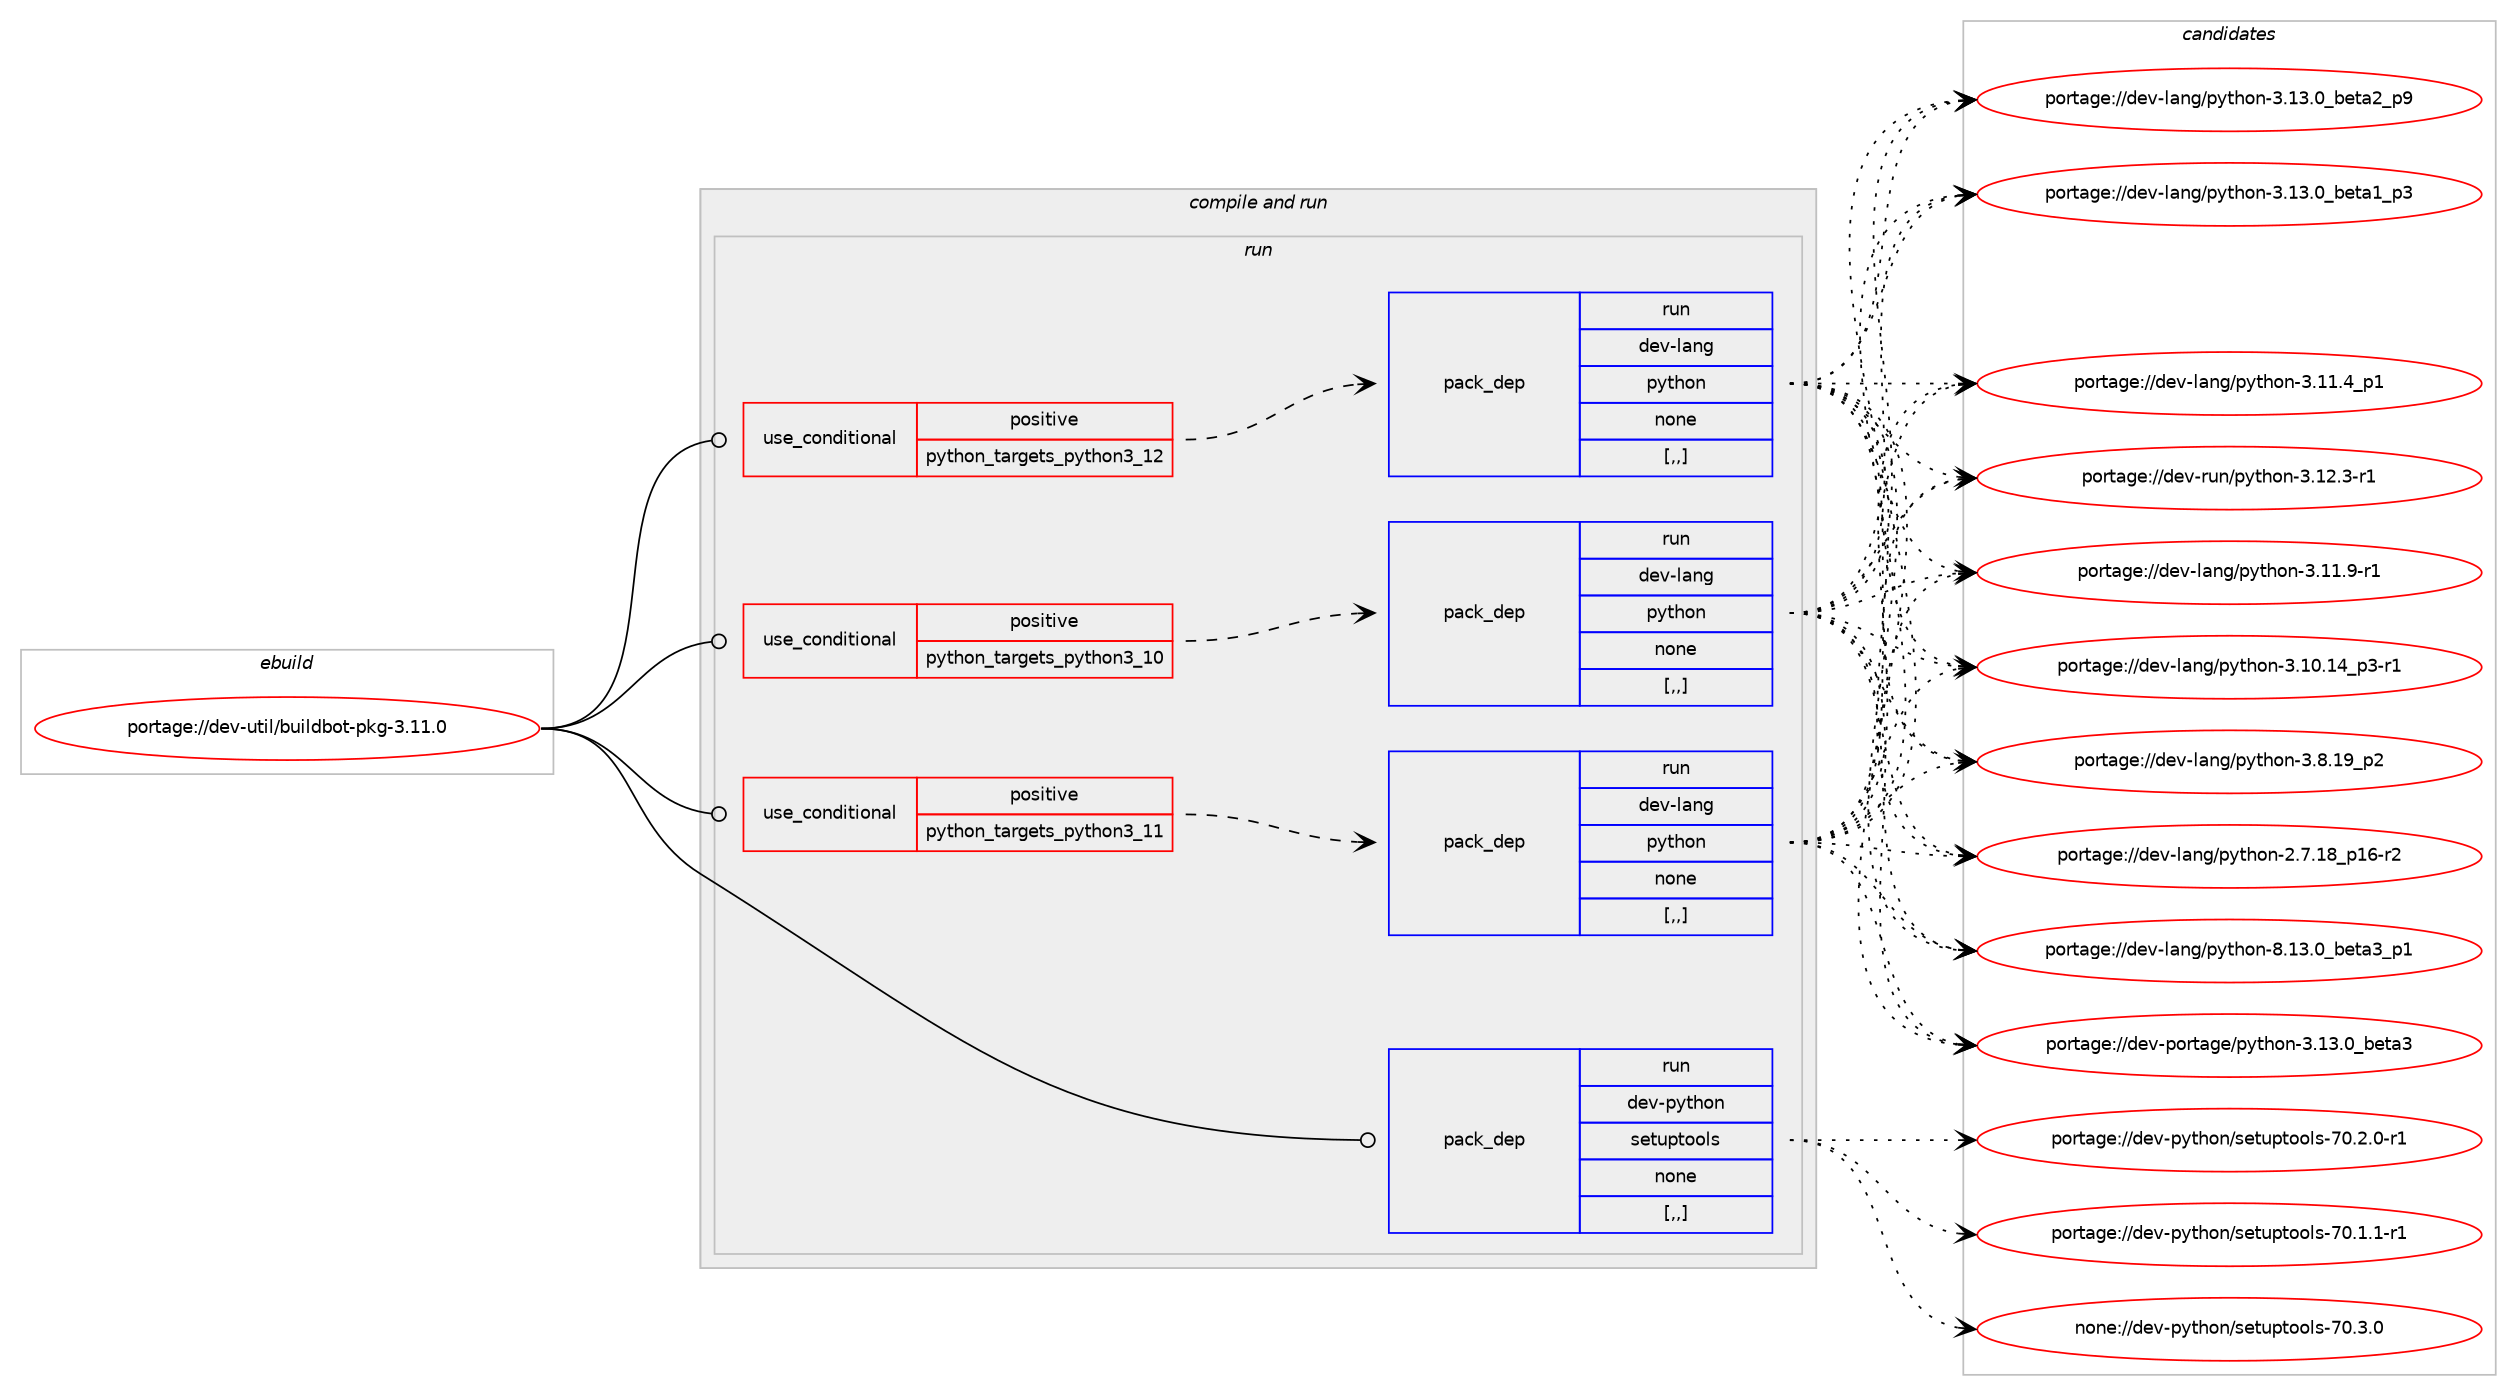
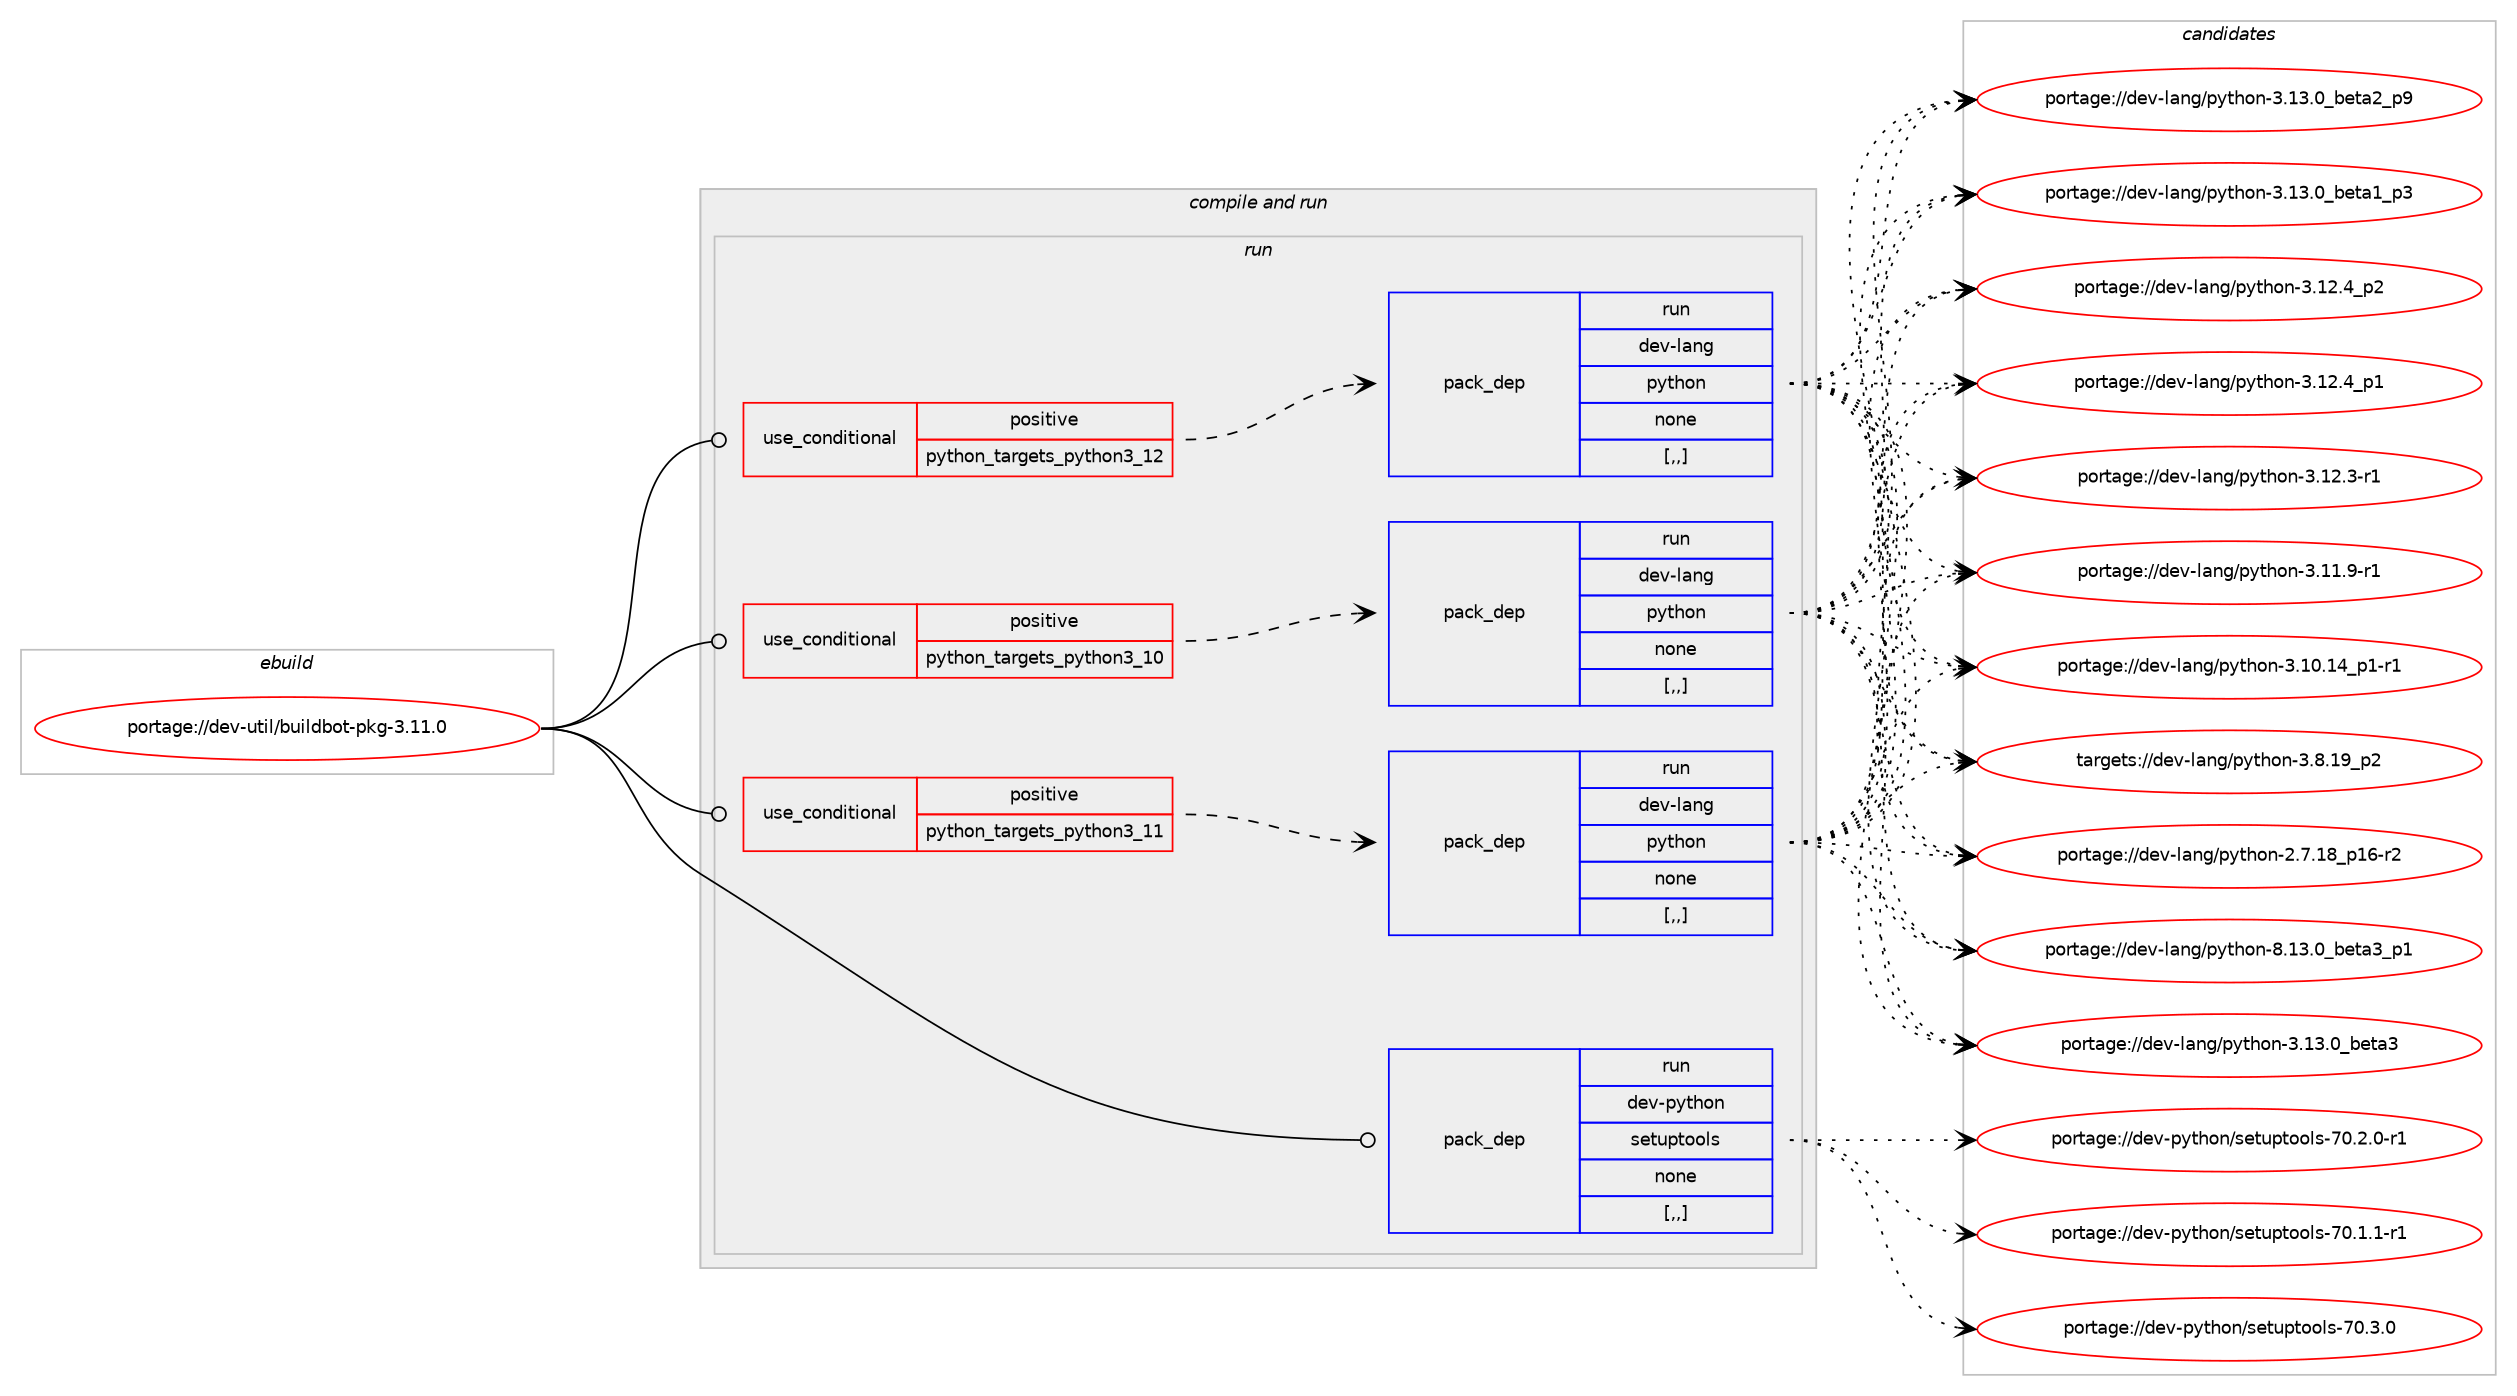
none -> (2230, 289)
(2230, 384) -> (2230, 384)
(2230, 478) -> (2230, 478)
(2230, 667) -> (2230, 667)
(2230, 762) -> (2230, 762)
(2230, 1046) -> (2230, 1046)
(2230, 1329) -> (2230, 1329)
